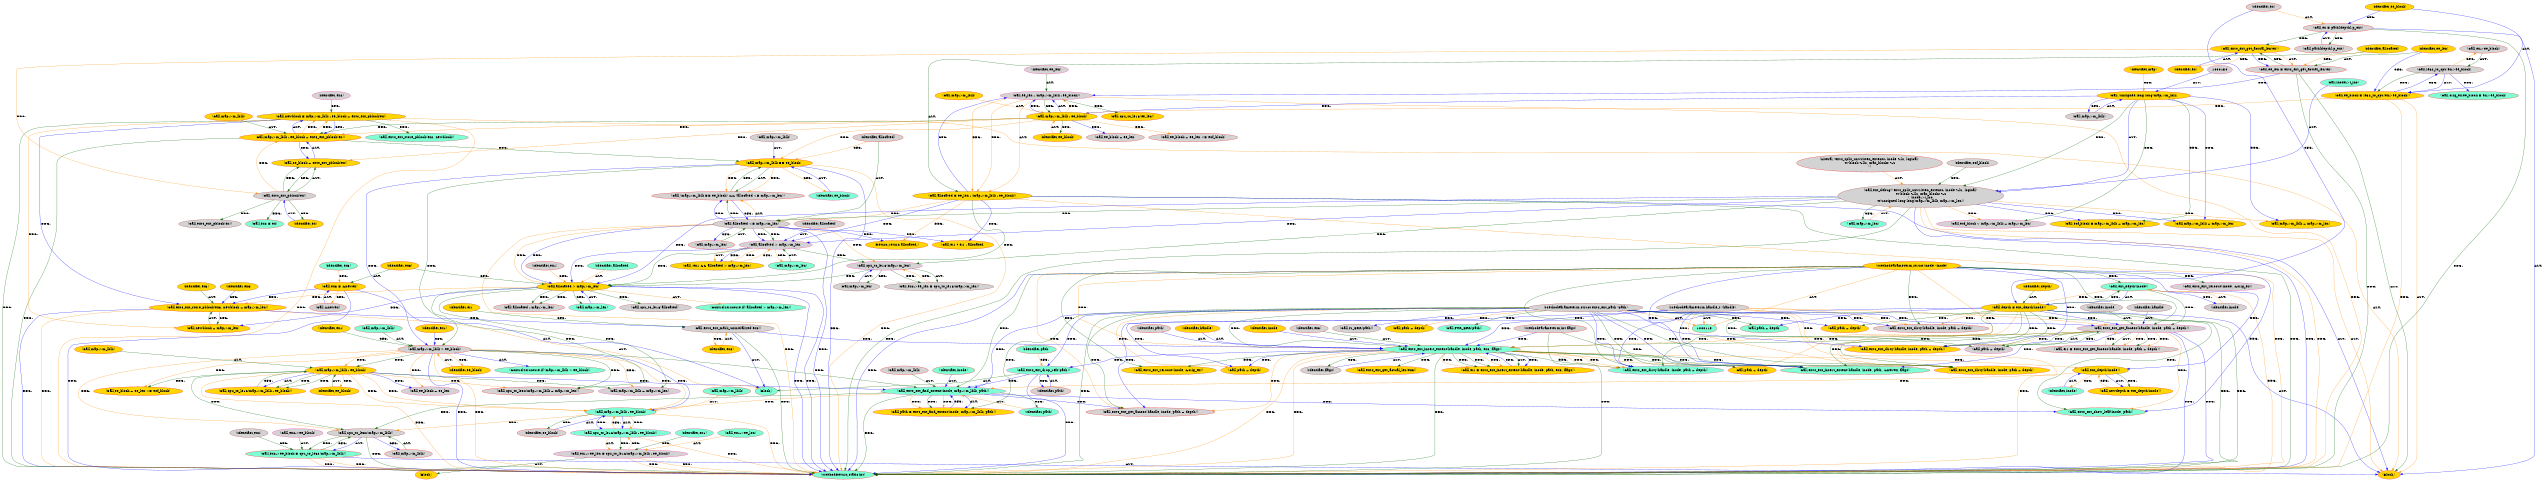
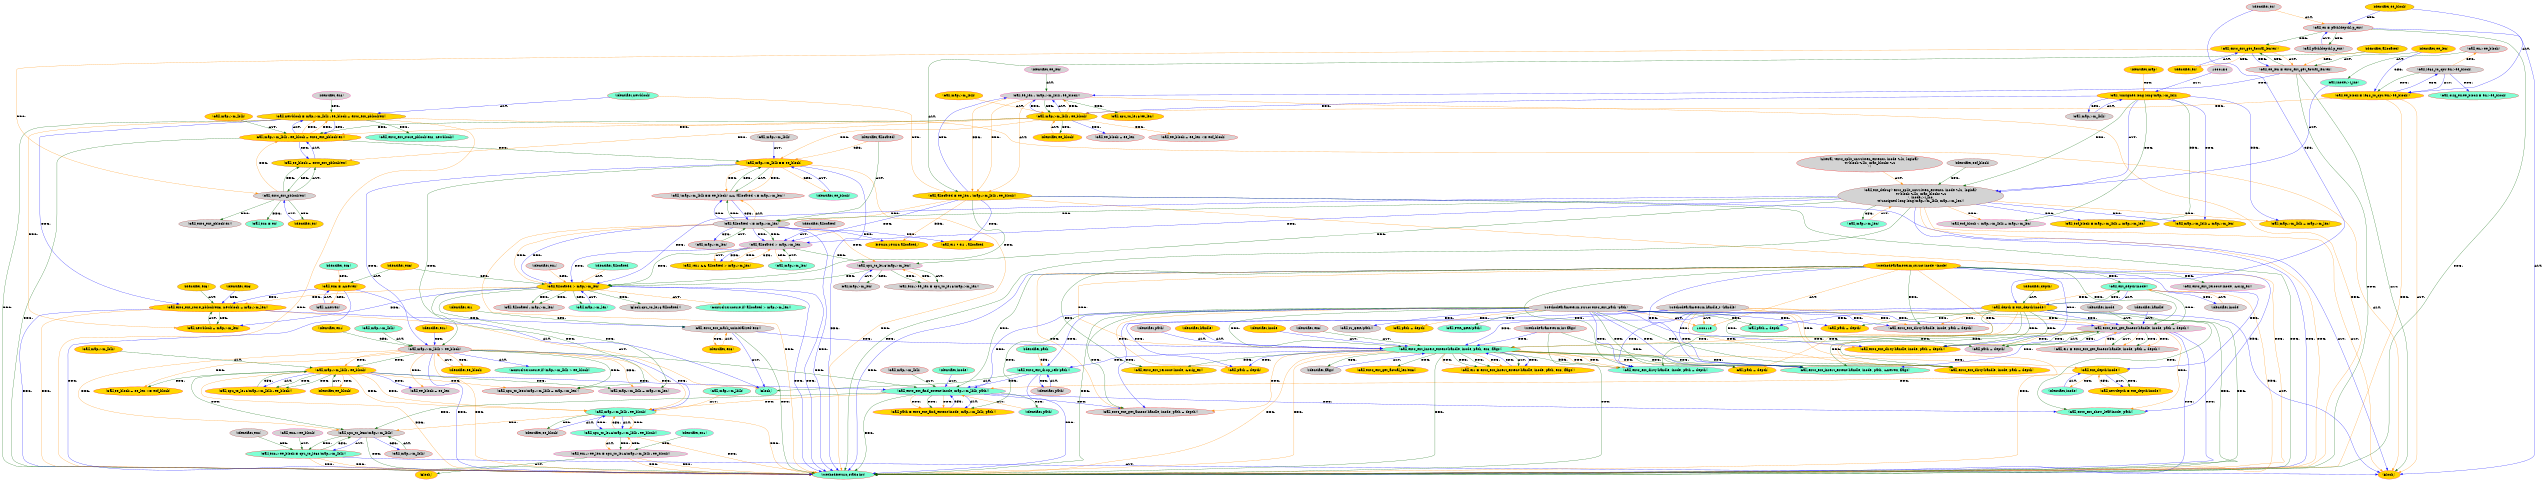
(2478, 61) -> (2406, 56)
none -> (633, 96)
(655, 308) -> (655, 308)
(741, 433) -> none
